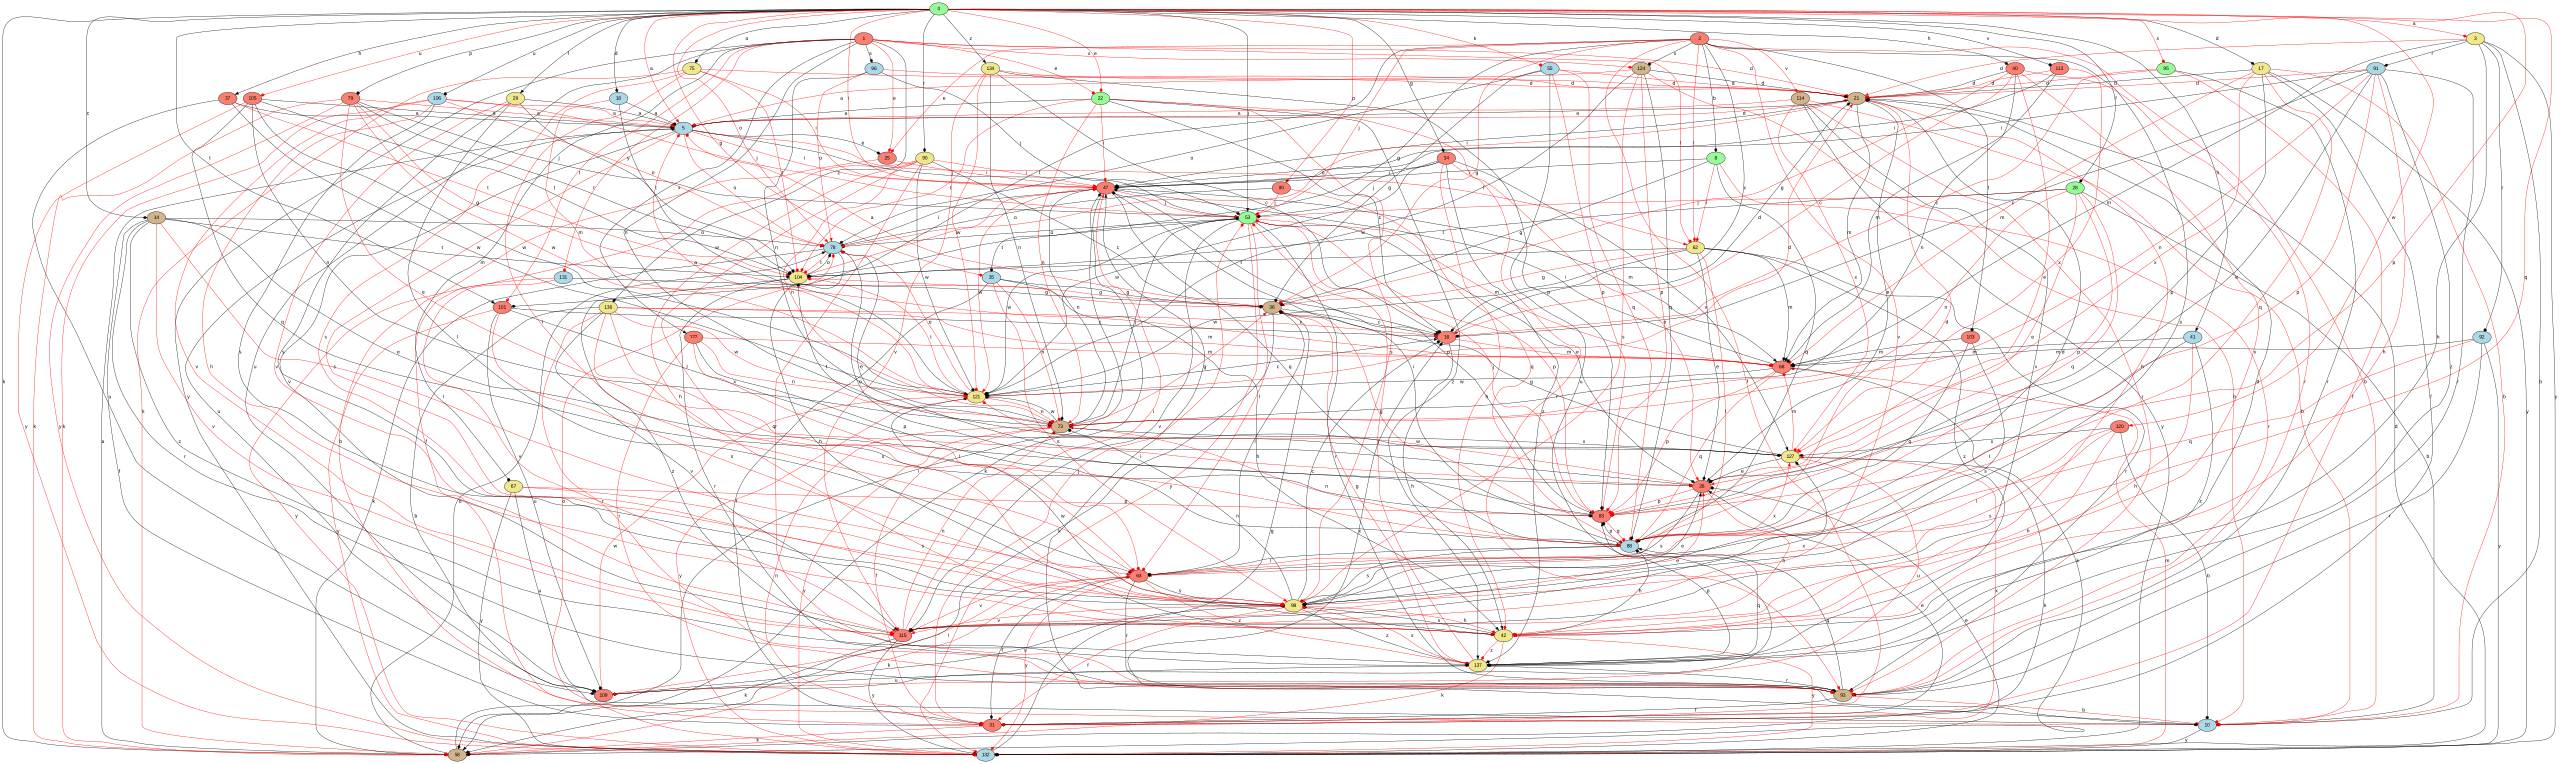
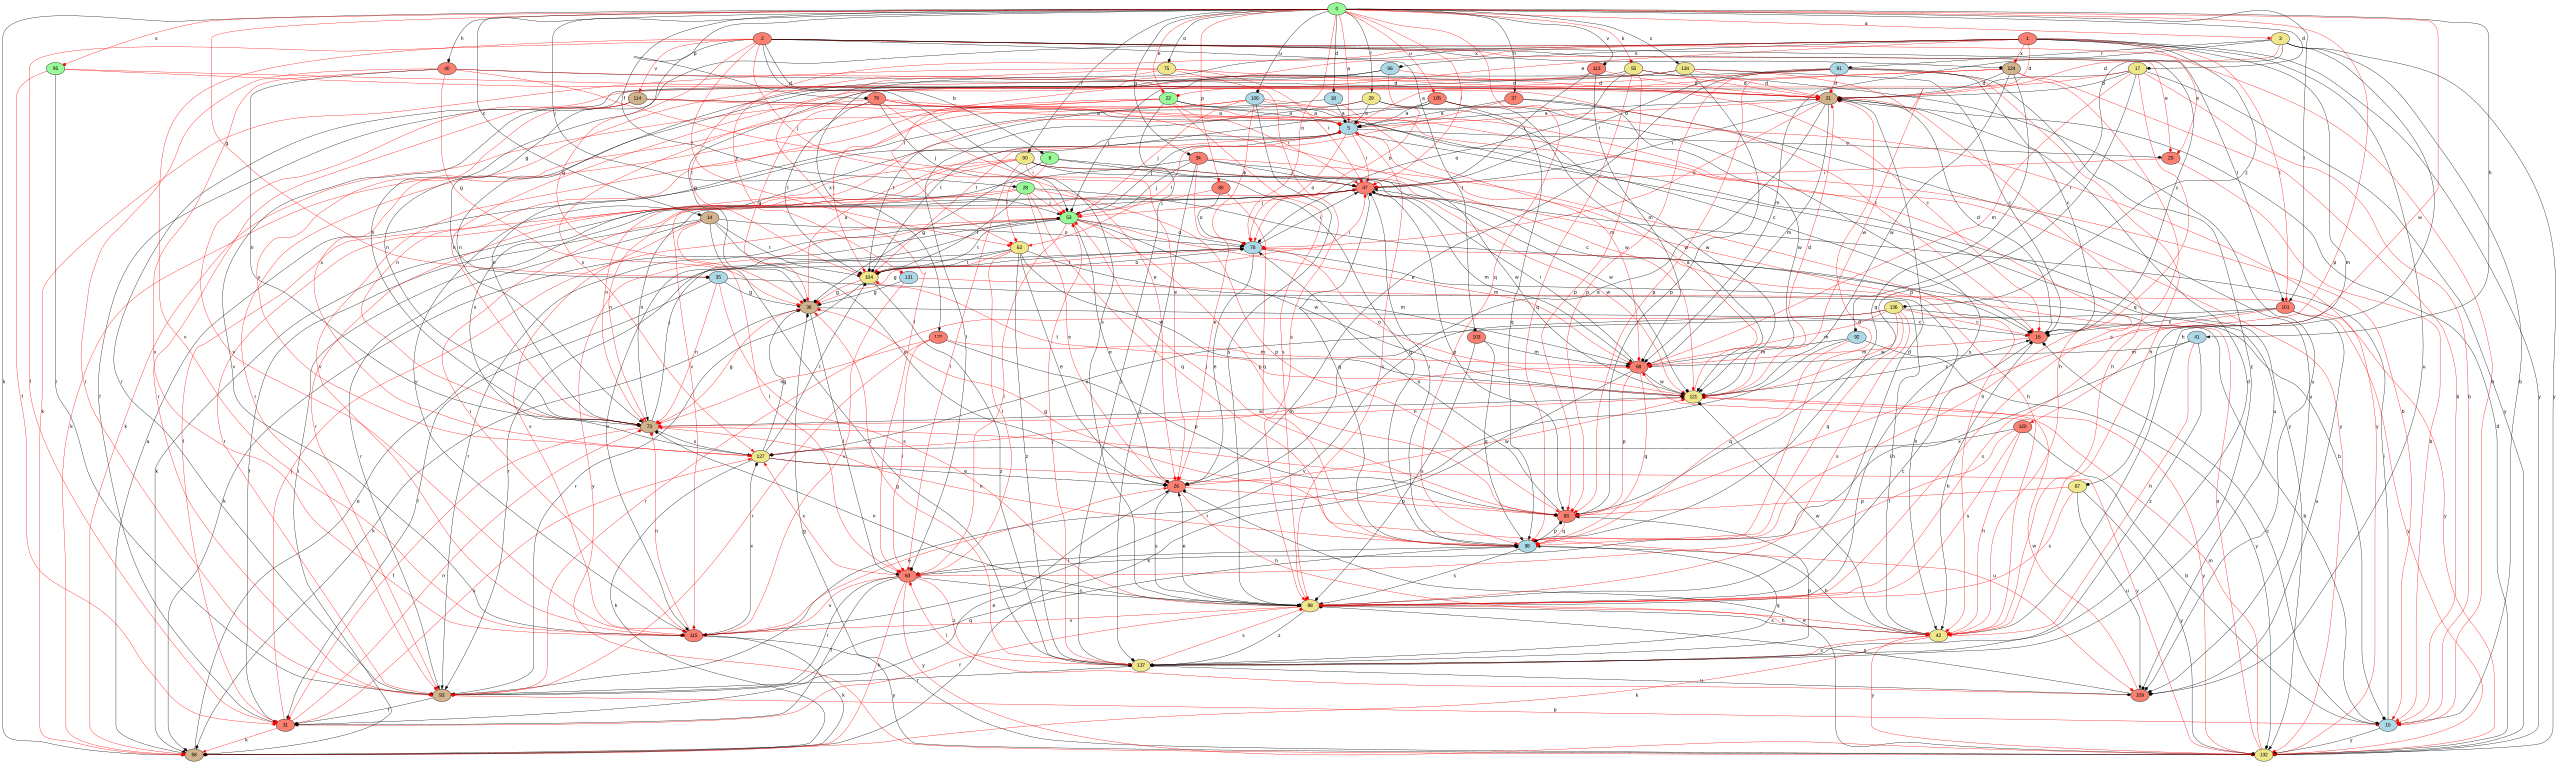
(1550, 69) -> (1634, 69)
(2237, 333) -> (392, 240)
(986, 755) -> (2264, 755)
